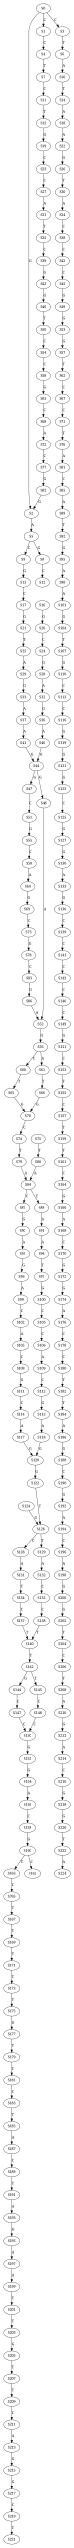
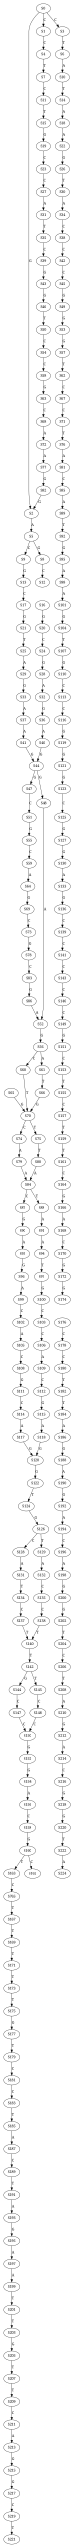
(45, 456) -> (45, 456)
(18, 1080) -> (25, 1092)
none -> (32, 1126)
(20, 1150) -> (20, 1150)
(62, 1310) -> none
(64, 1472) -> (64, 1472)
(38, 1505) -> (31, 1494)
